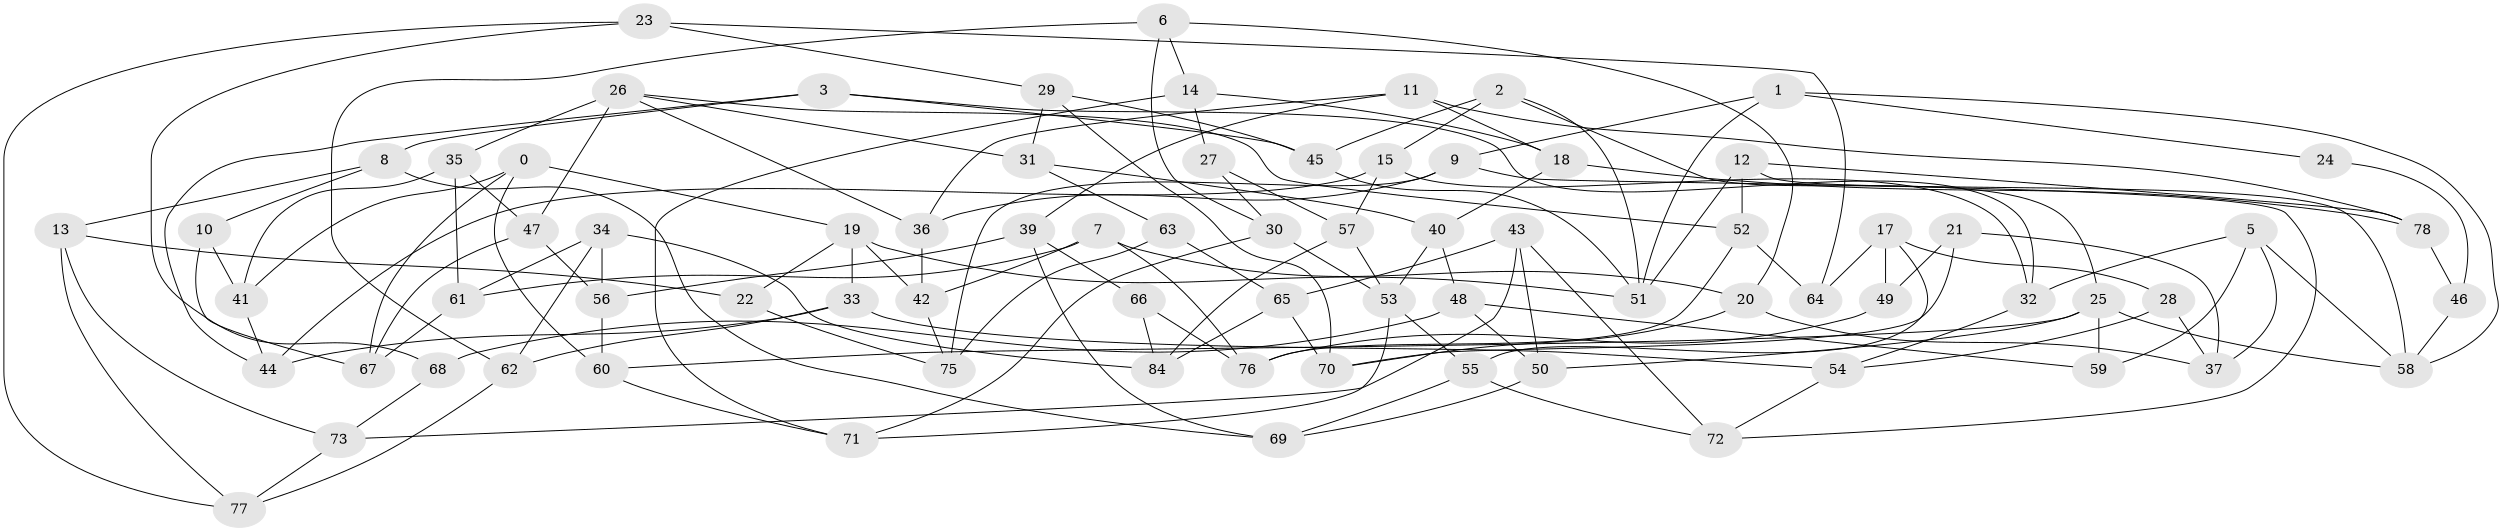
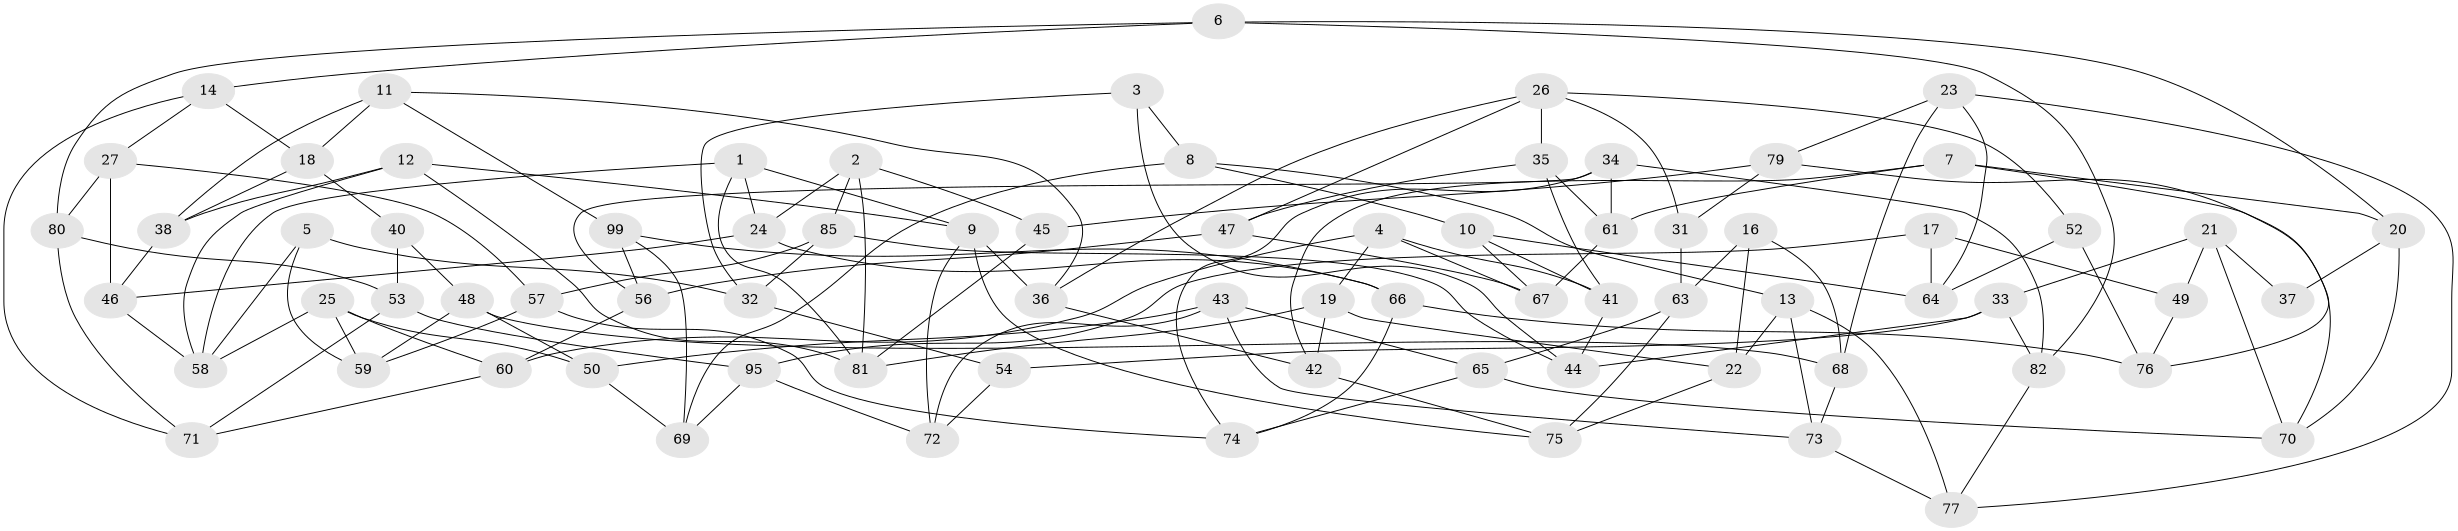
(1047, 91) -> (1776, 161)
(1073, 117) -> none
(524, 161) -> (1380, 231)
(1385, 161) -> (829, 231)
(1669, 163) -> (806, 197)
(1742, 196) -> (677, 191)
(1326, 203) -> none
none -> (111, 231)
(1029, 231) -> (616, 231)
(1275, 231) -> (57, 231)
none -> (1751, 231)
(2423, 231) -> (164, 231)
none -> (1078, 266)
(1368, 266) -> (465, 333)
none -> (1699, 266)
(852, 271) -> (2101, 267)
(1639, 301) -> (861, 370)
(2169, 301) -> none
(2275, 310) -> none
(510, 370) -> (2039, 370)
(1158, 370) -> (1232, 440)
(1471, 370) -> (754, 370)
